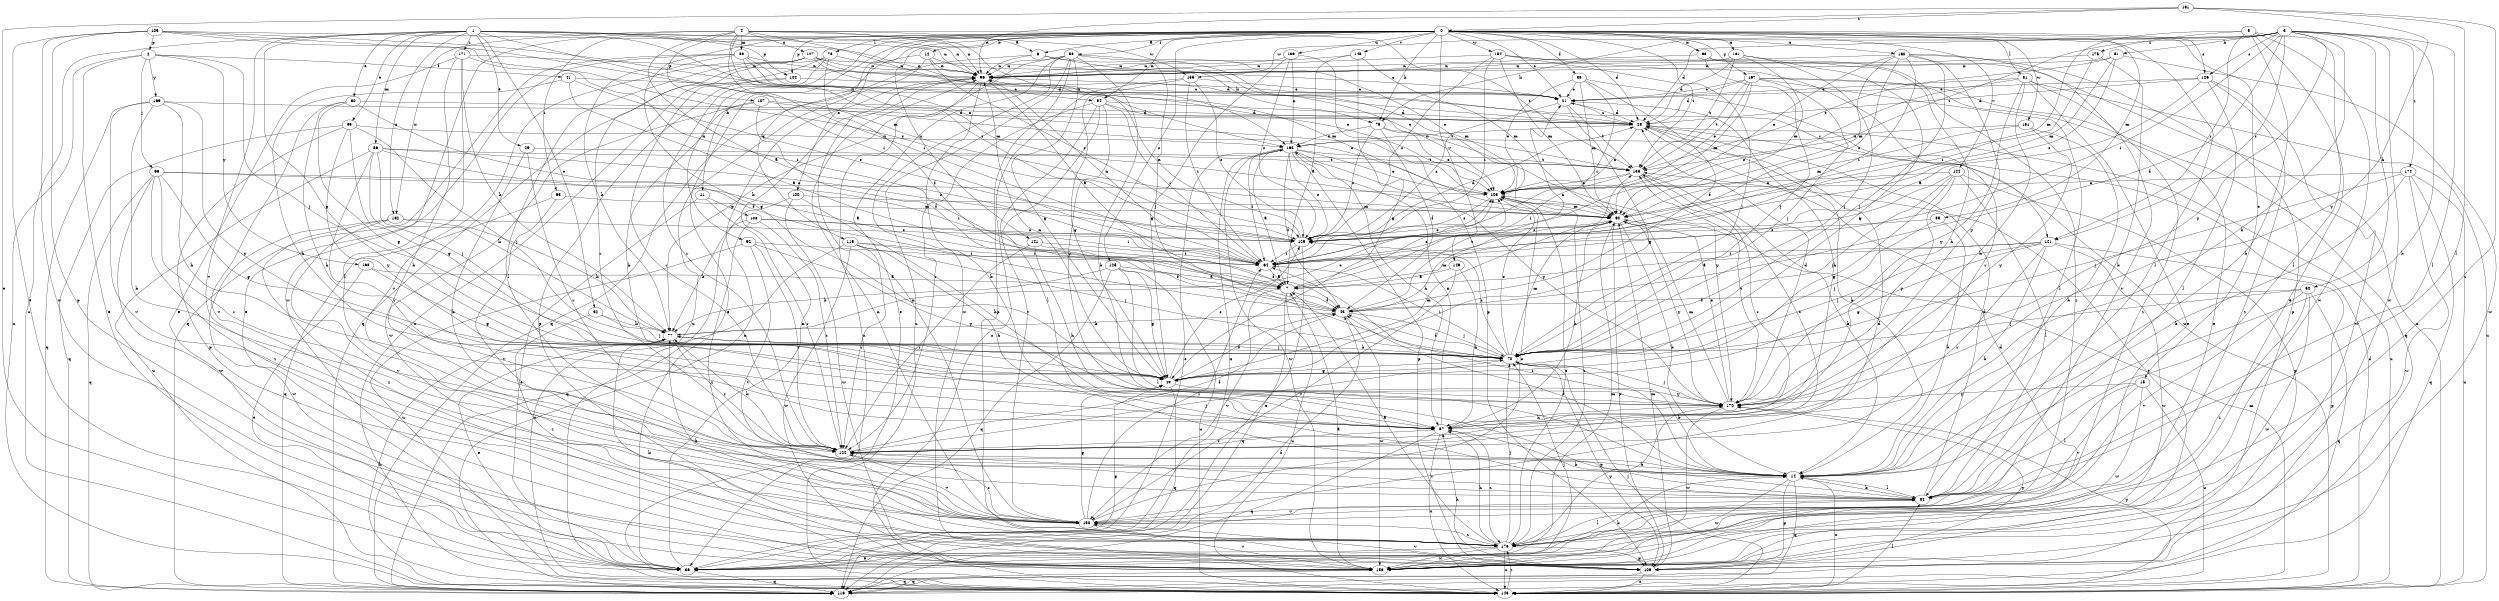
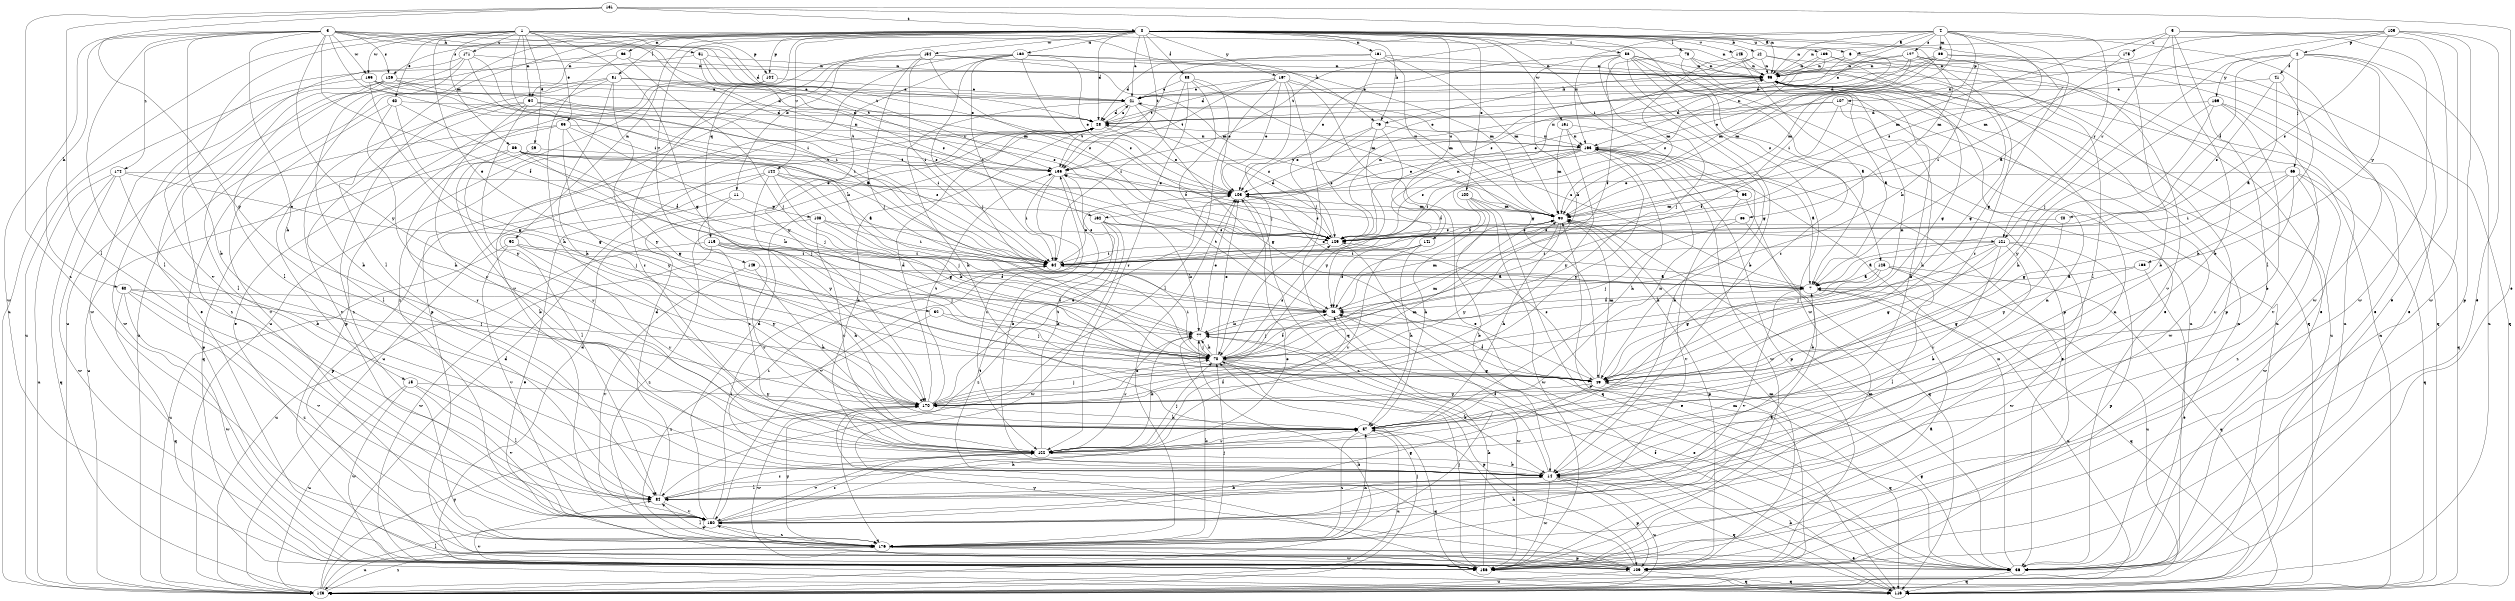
none -> (2063, 219)
(1668, 374) -> (1476, 335)
